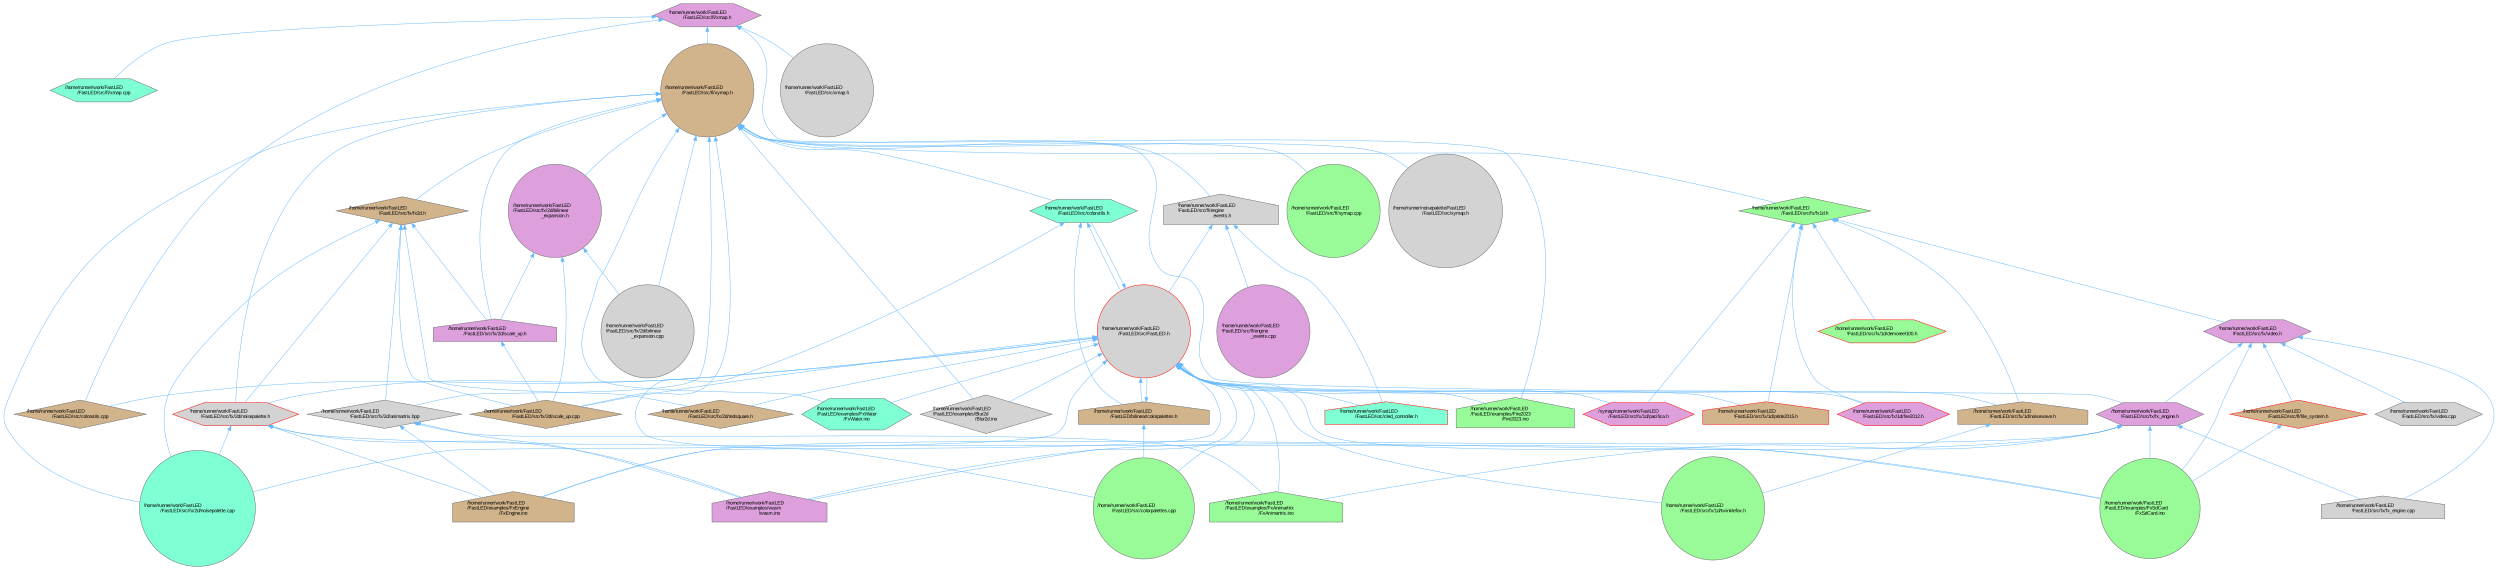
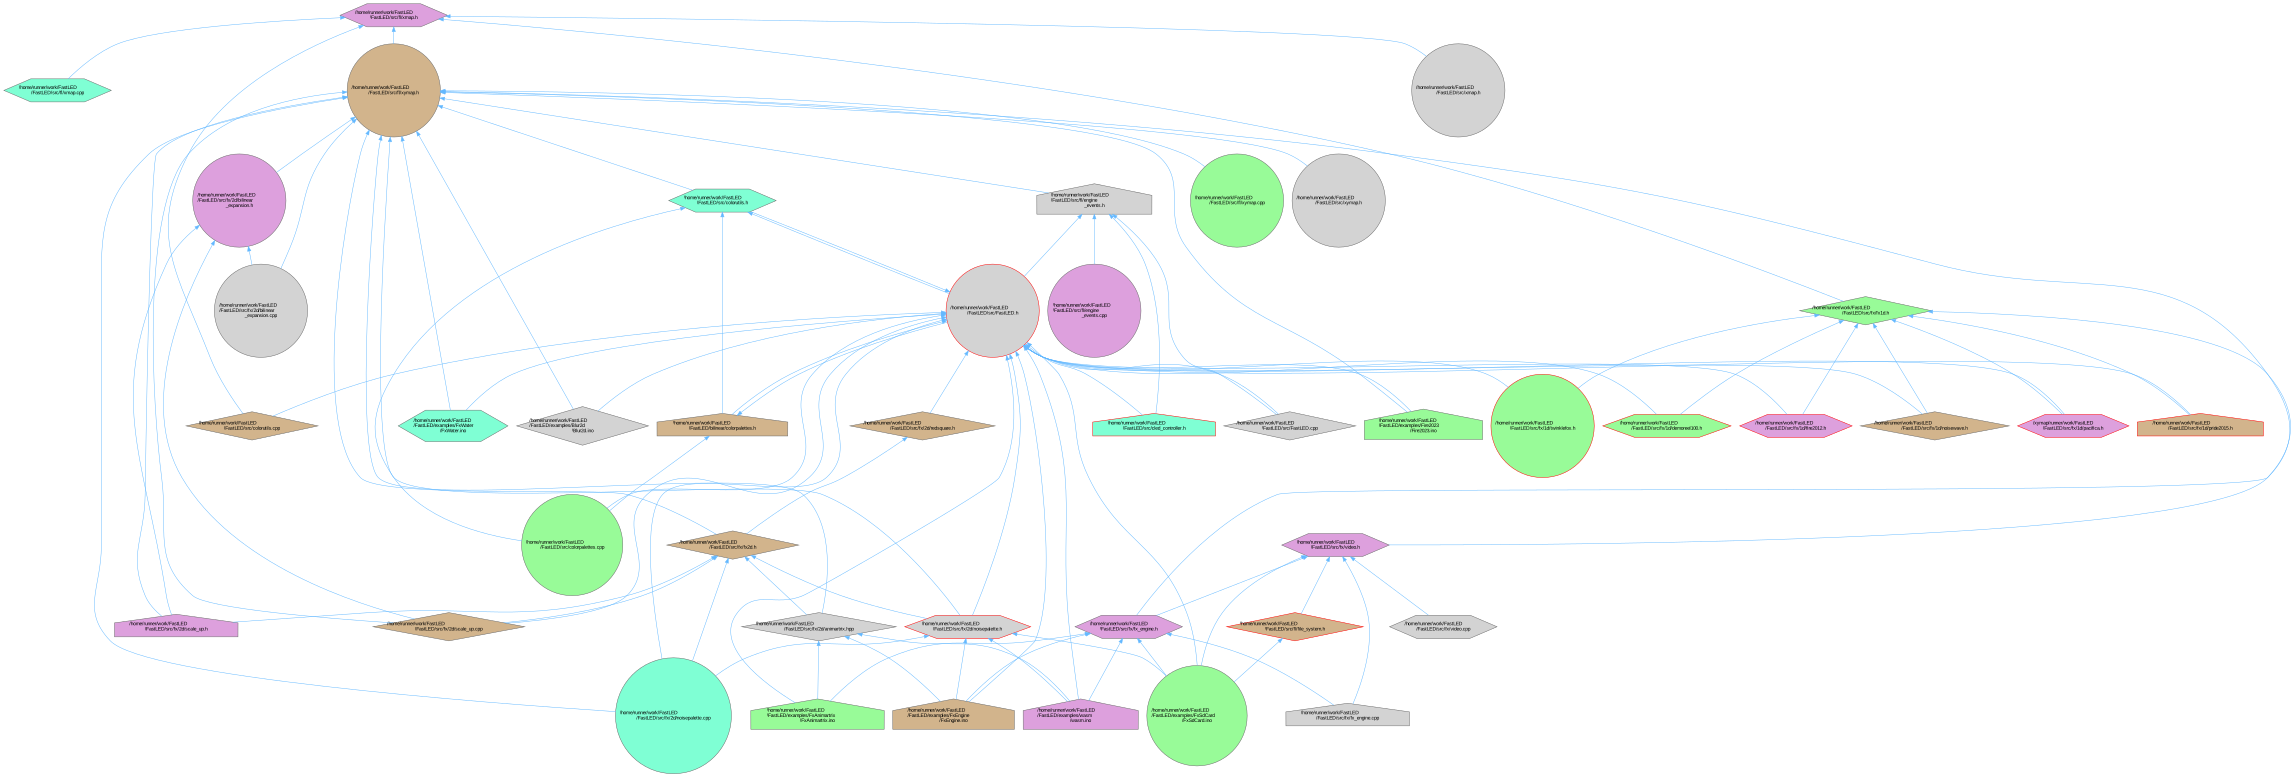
(1446, 211) -> (1339, 201)
none -> (1460, 361)
(521, 374) -> none
(483, 388) -> (824, 486)
(2023, 414) -> (1935, 426)
none -> (1290, 426)
(1880, 458) -> (1692, 339)
(1713, 508) -> (1543, 426)
